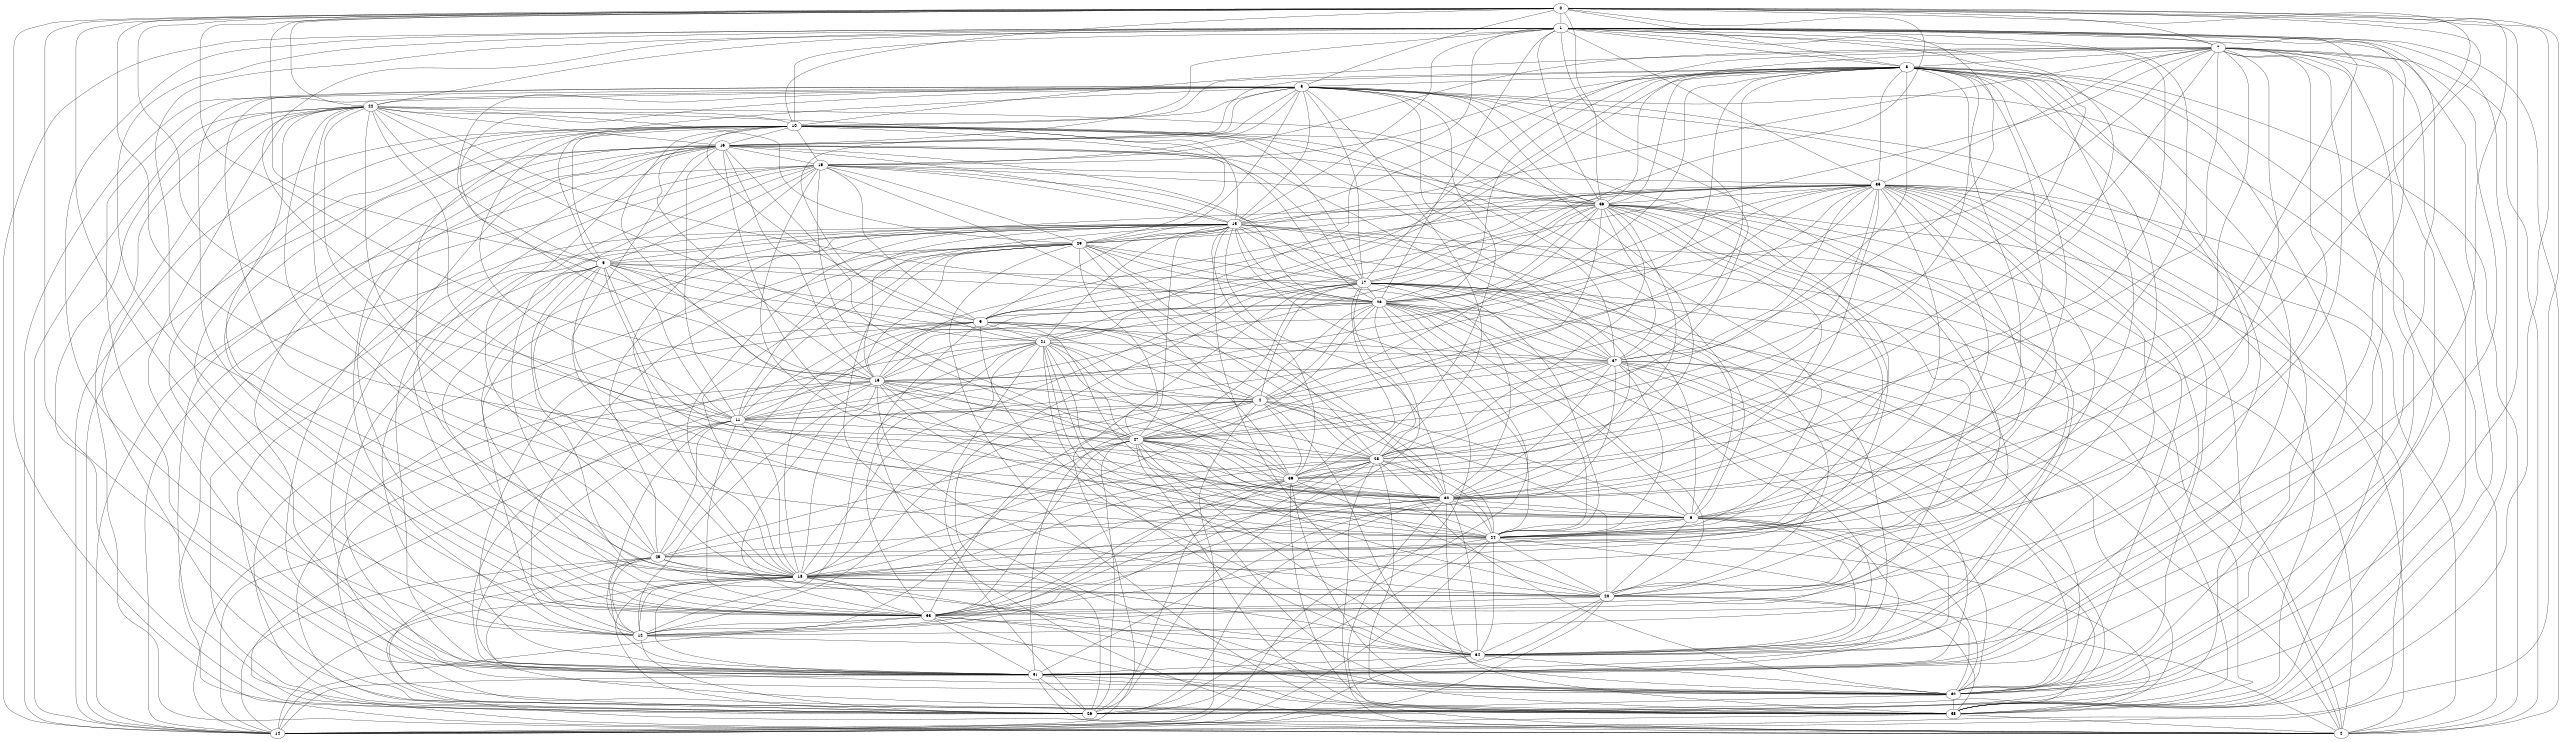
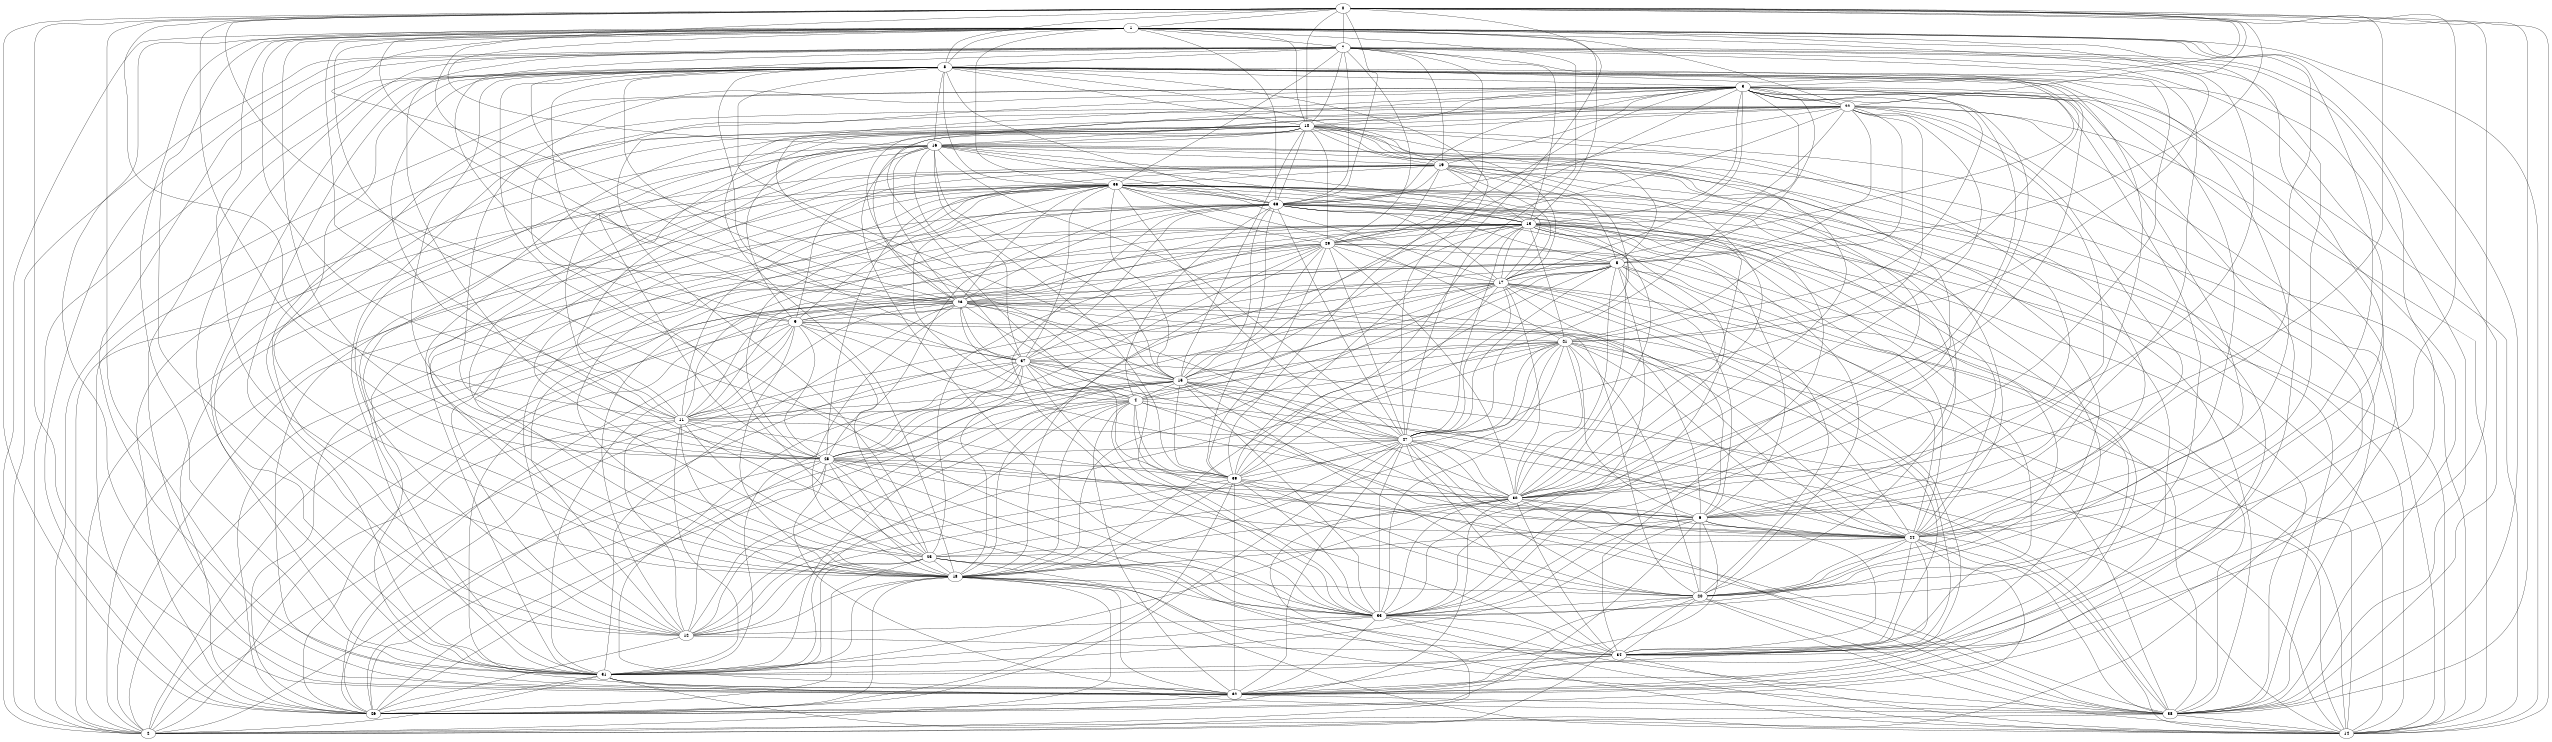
(1013, 413) -> (1499, 342)
(1170, 533) -> (2286, 428)
none -> (1544, 582)
